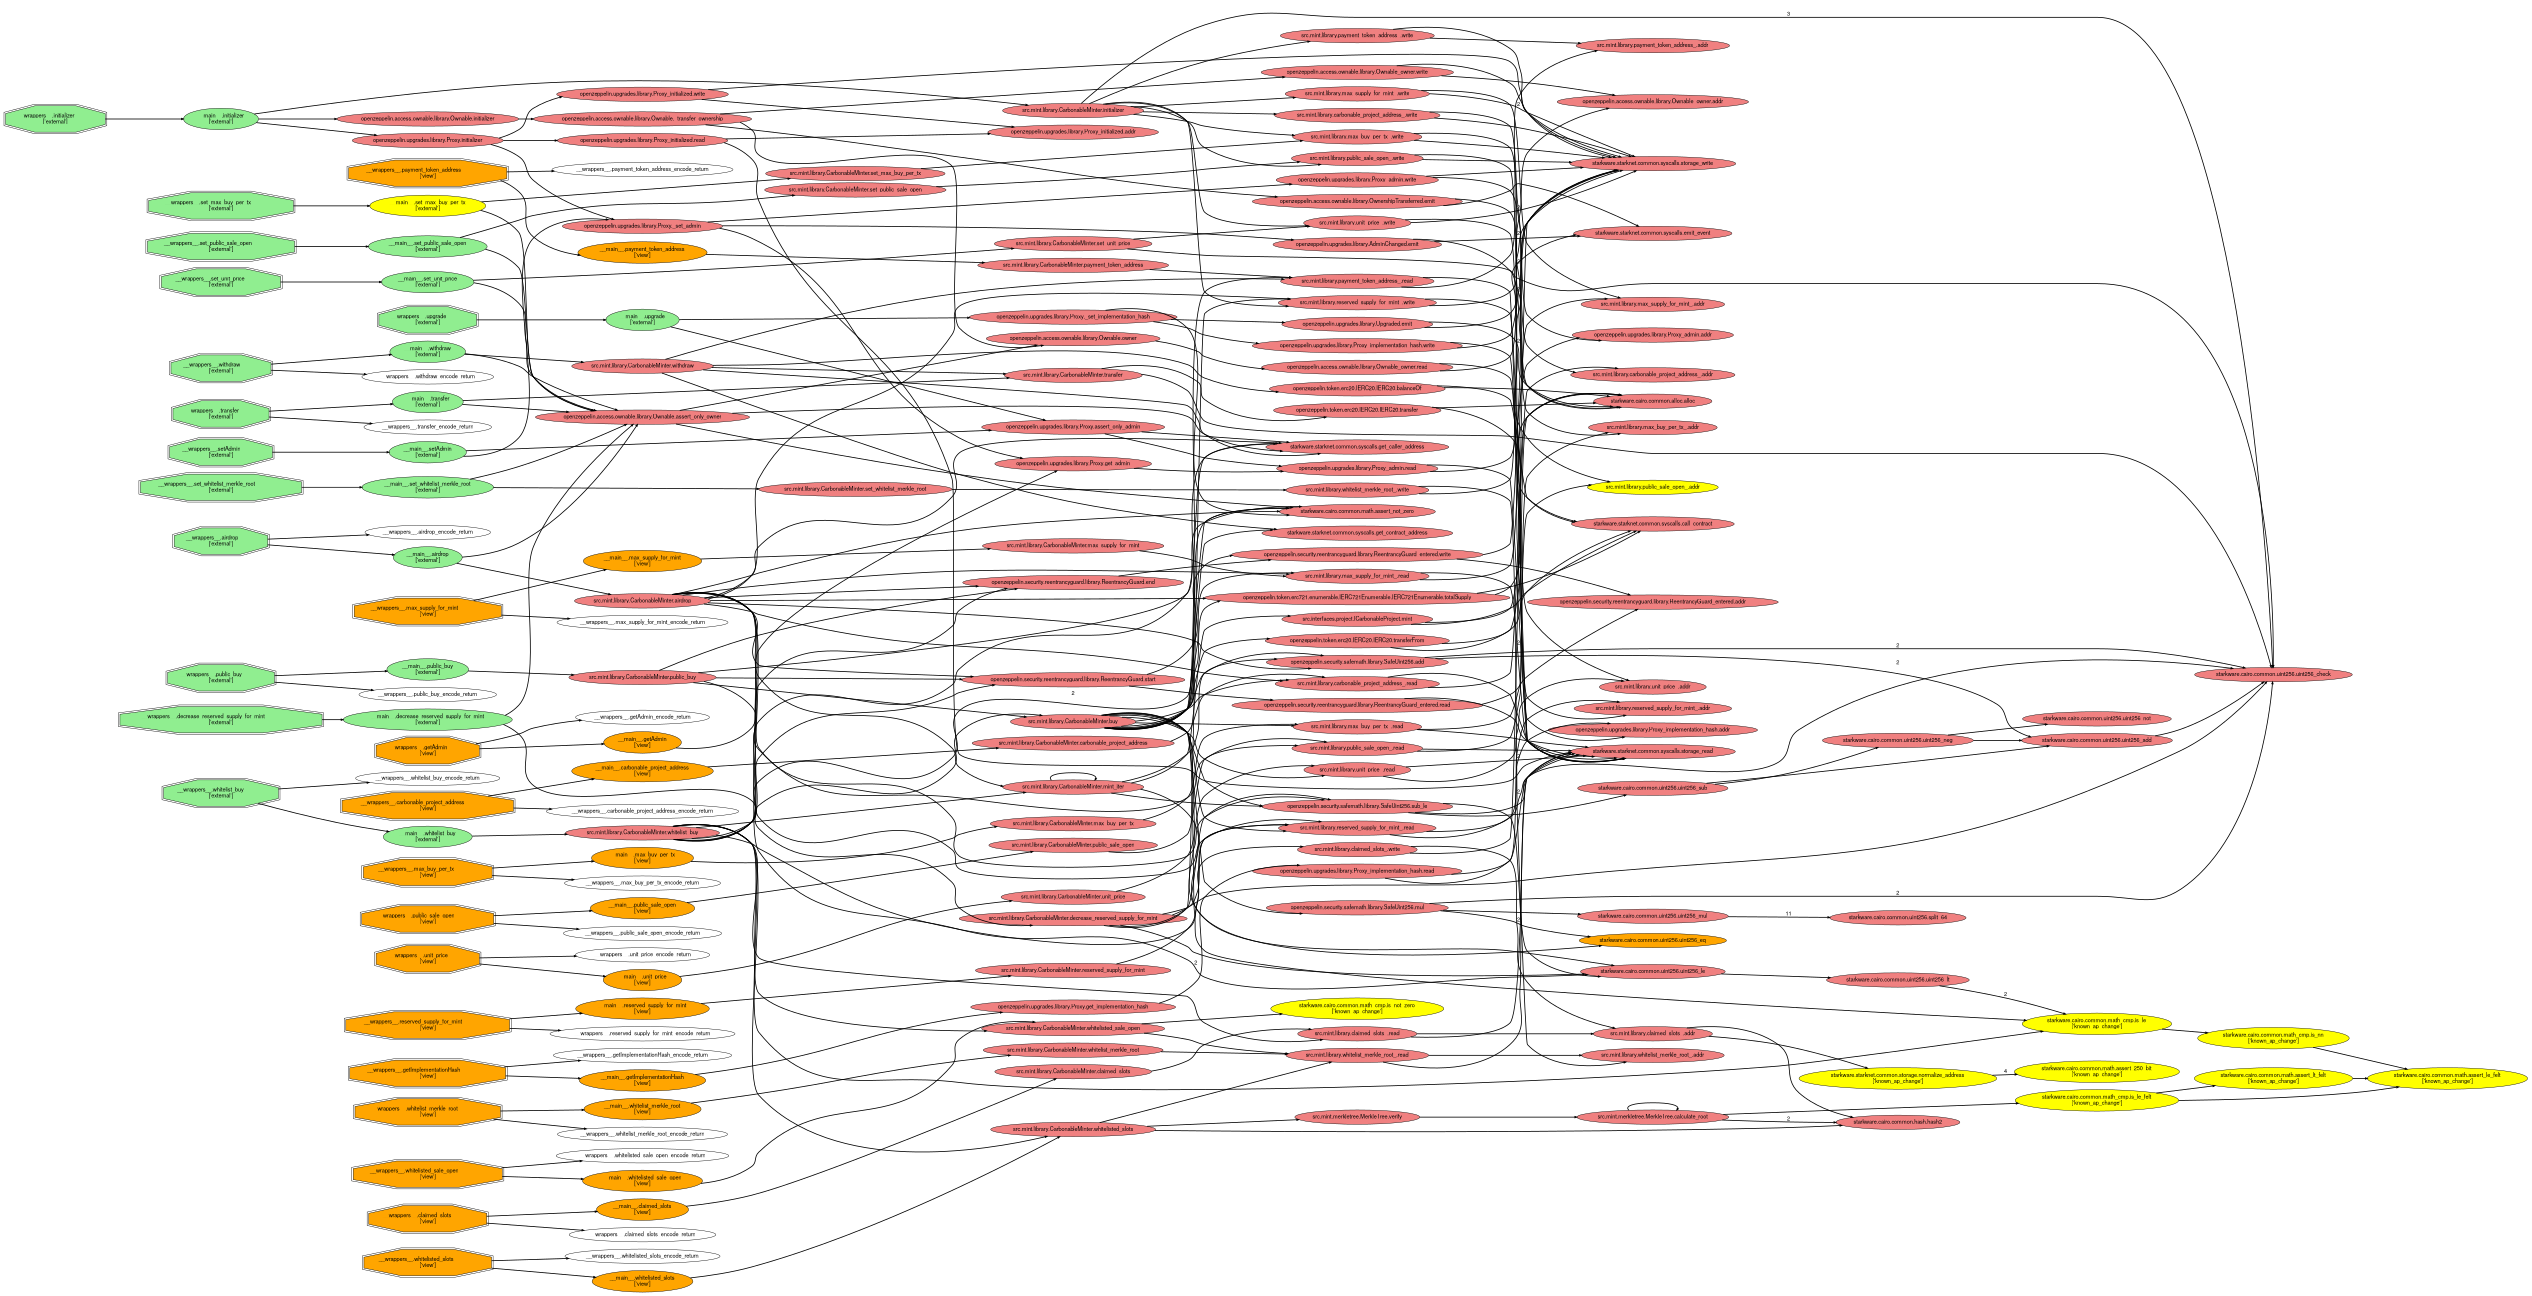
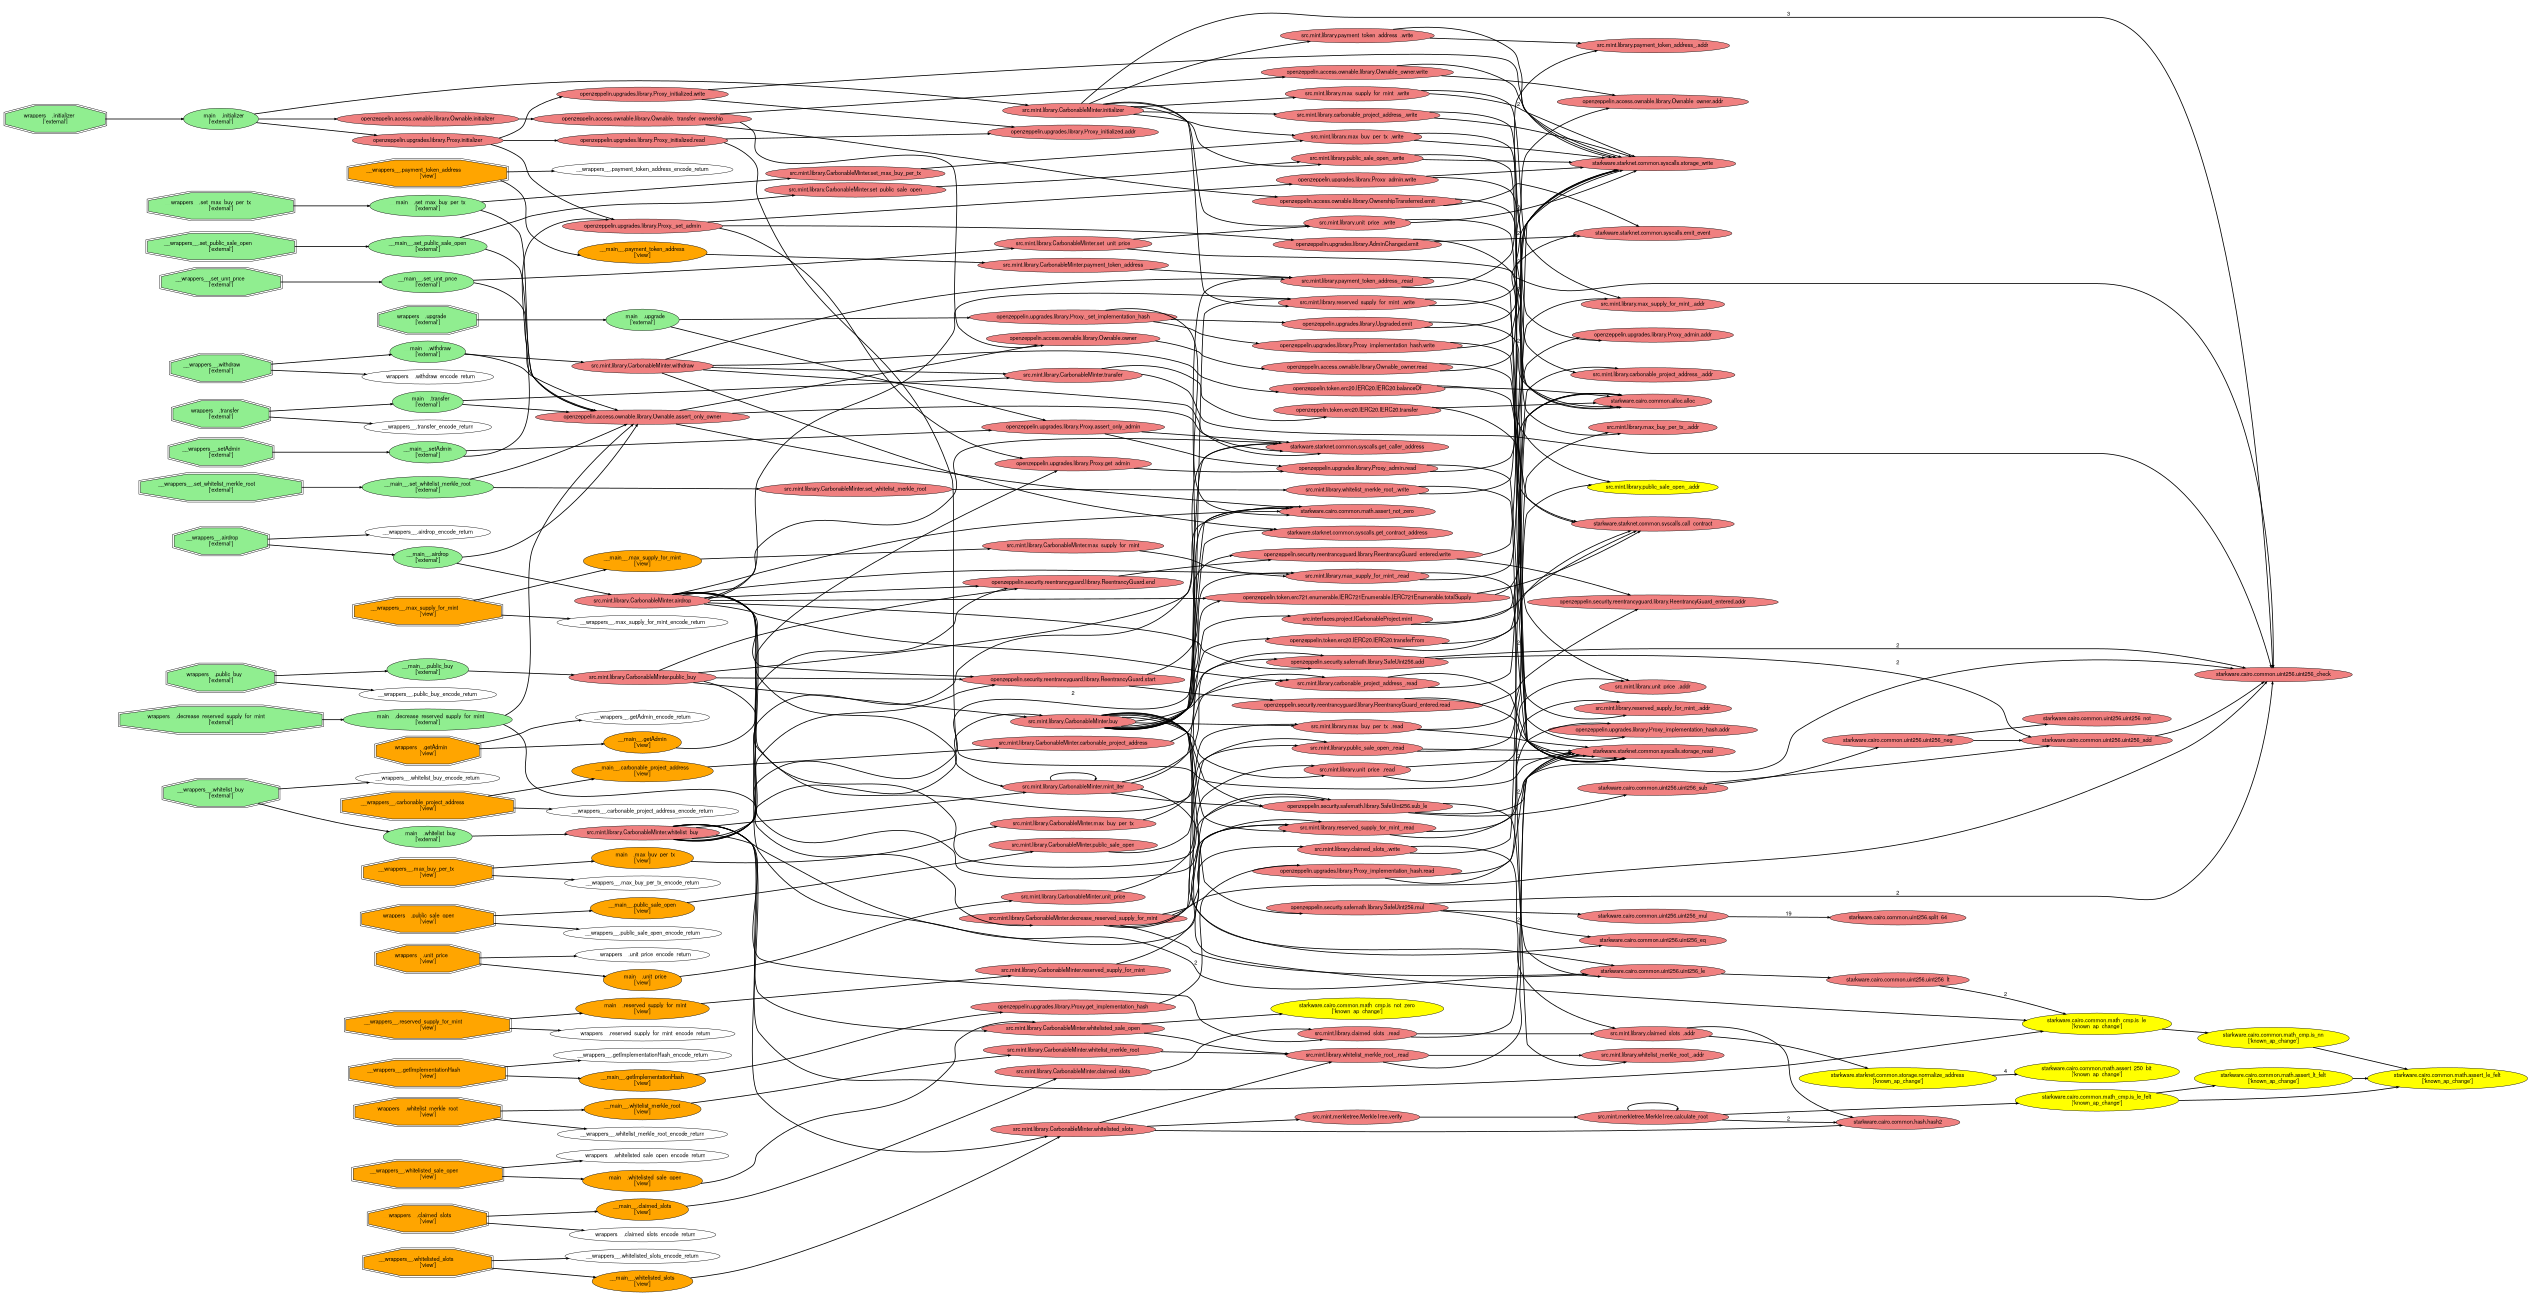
(428, 206) -> (428, 206)
(1789, 914) -> (1789, 914)
(1653, 941) -> (1653, 941)
